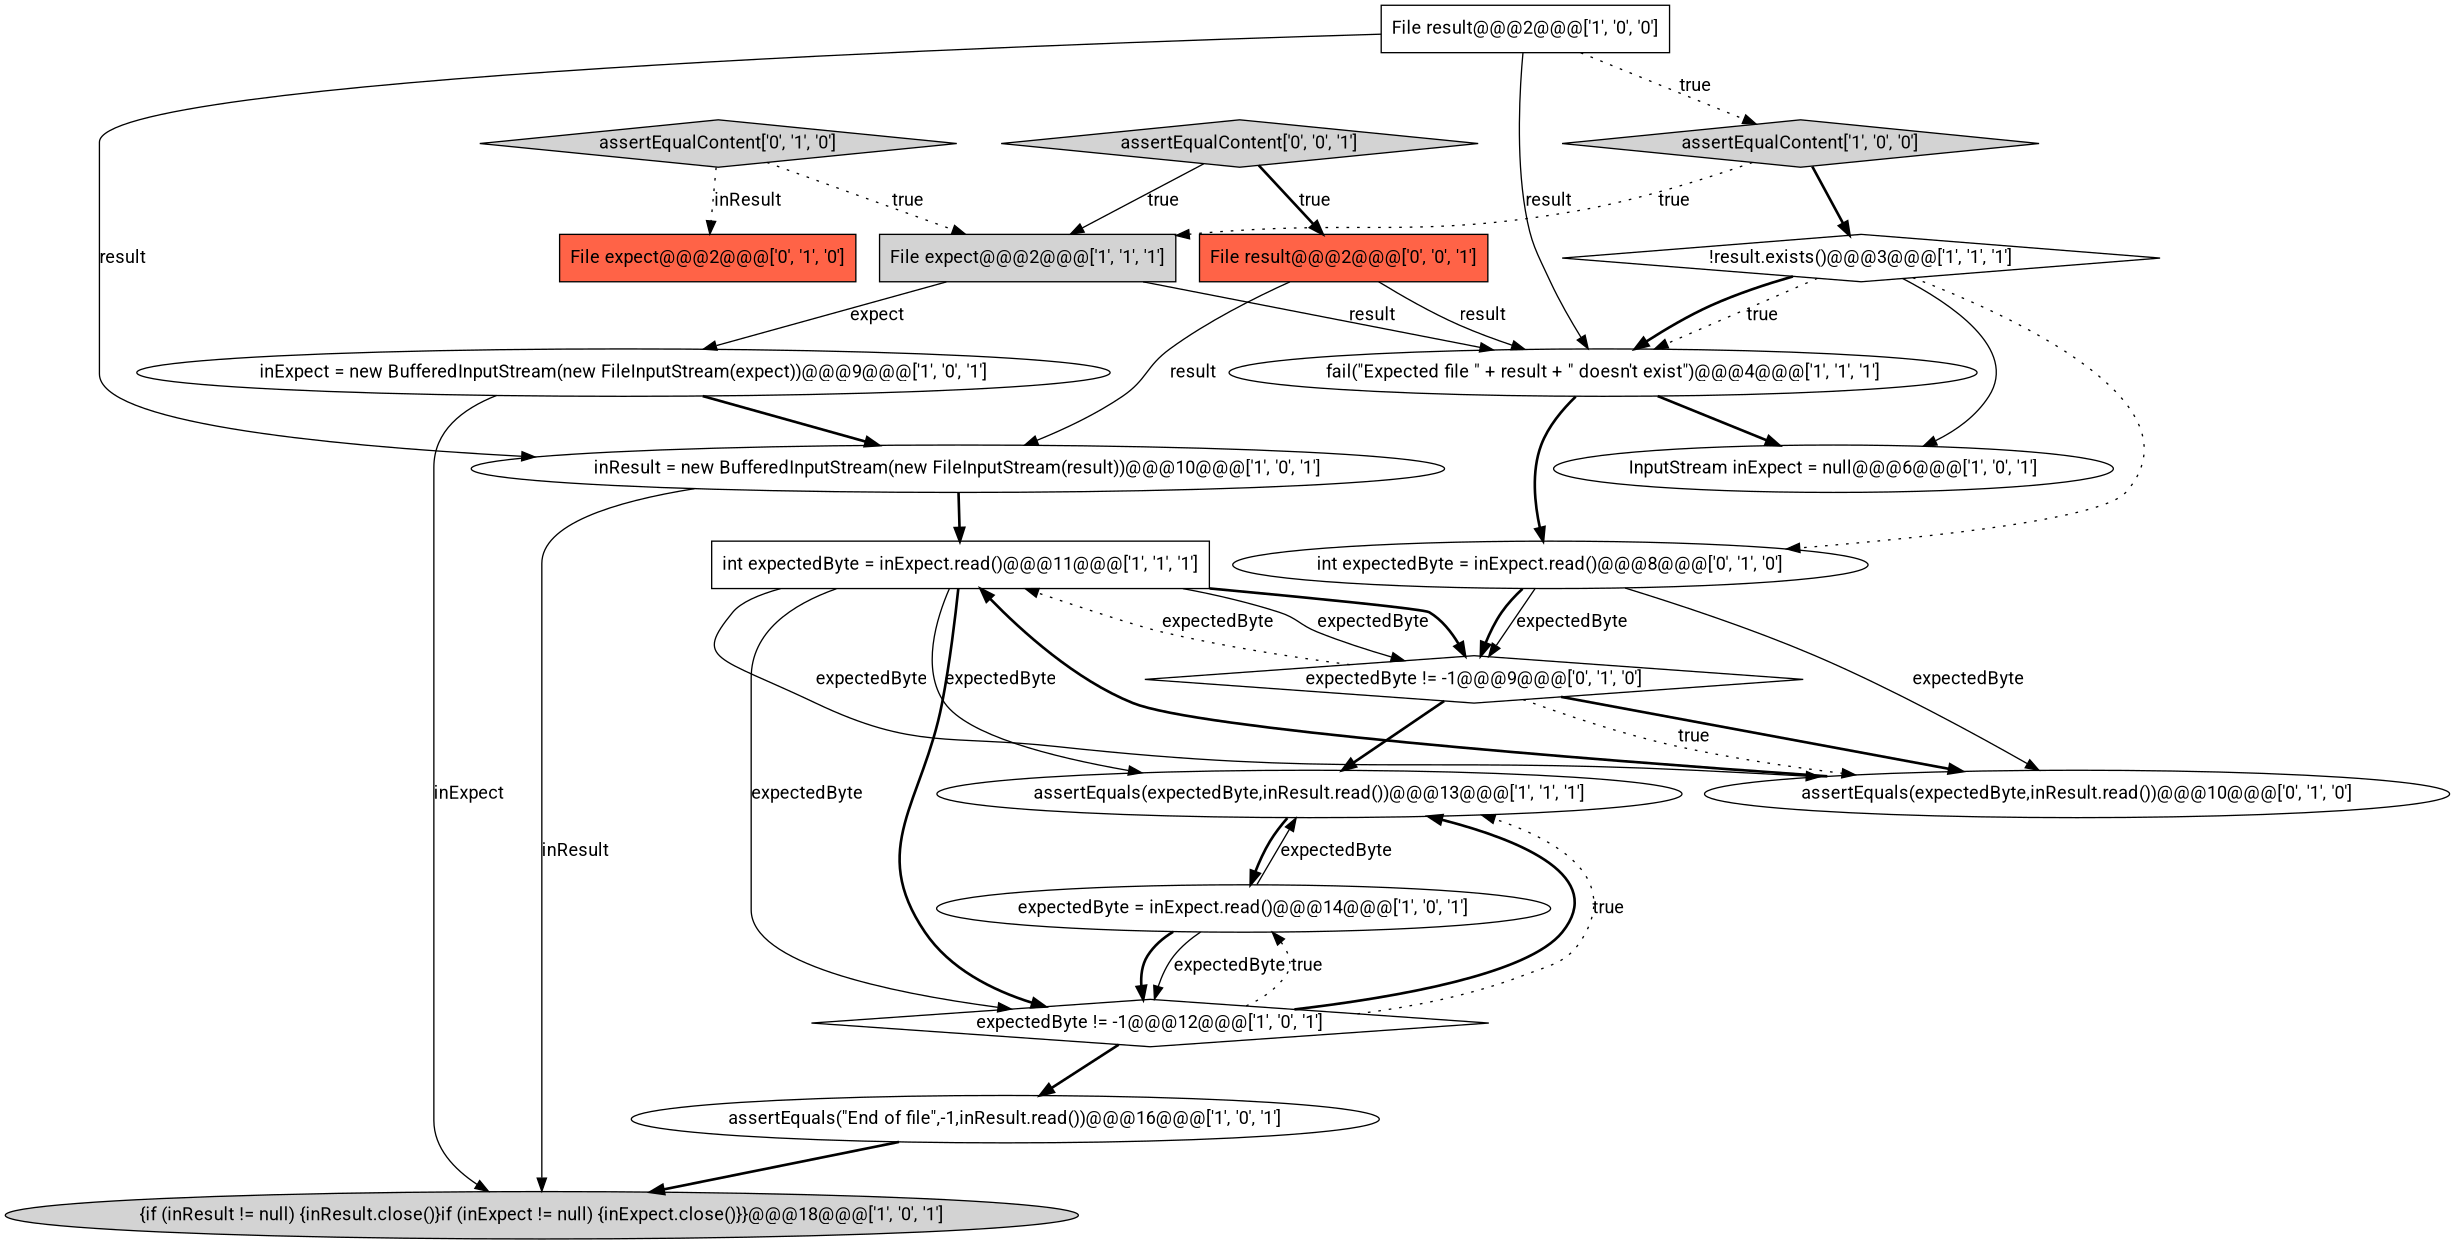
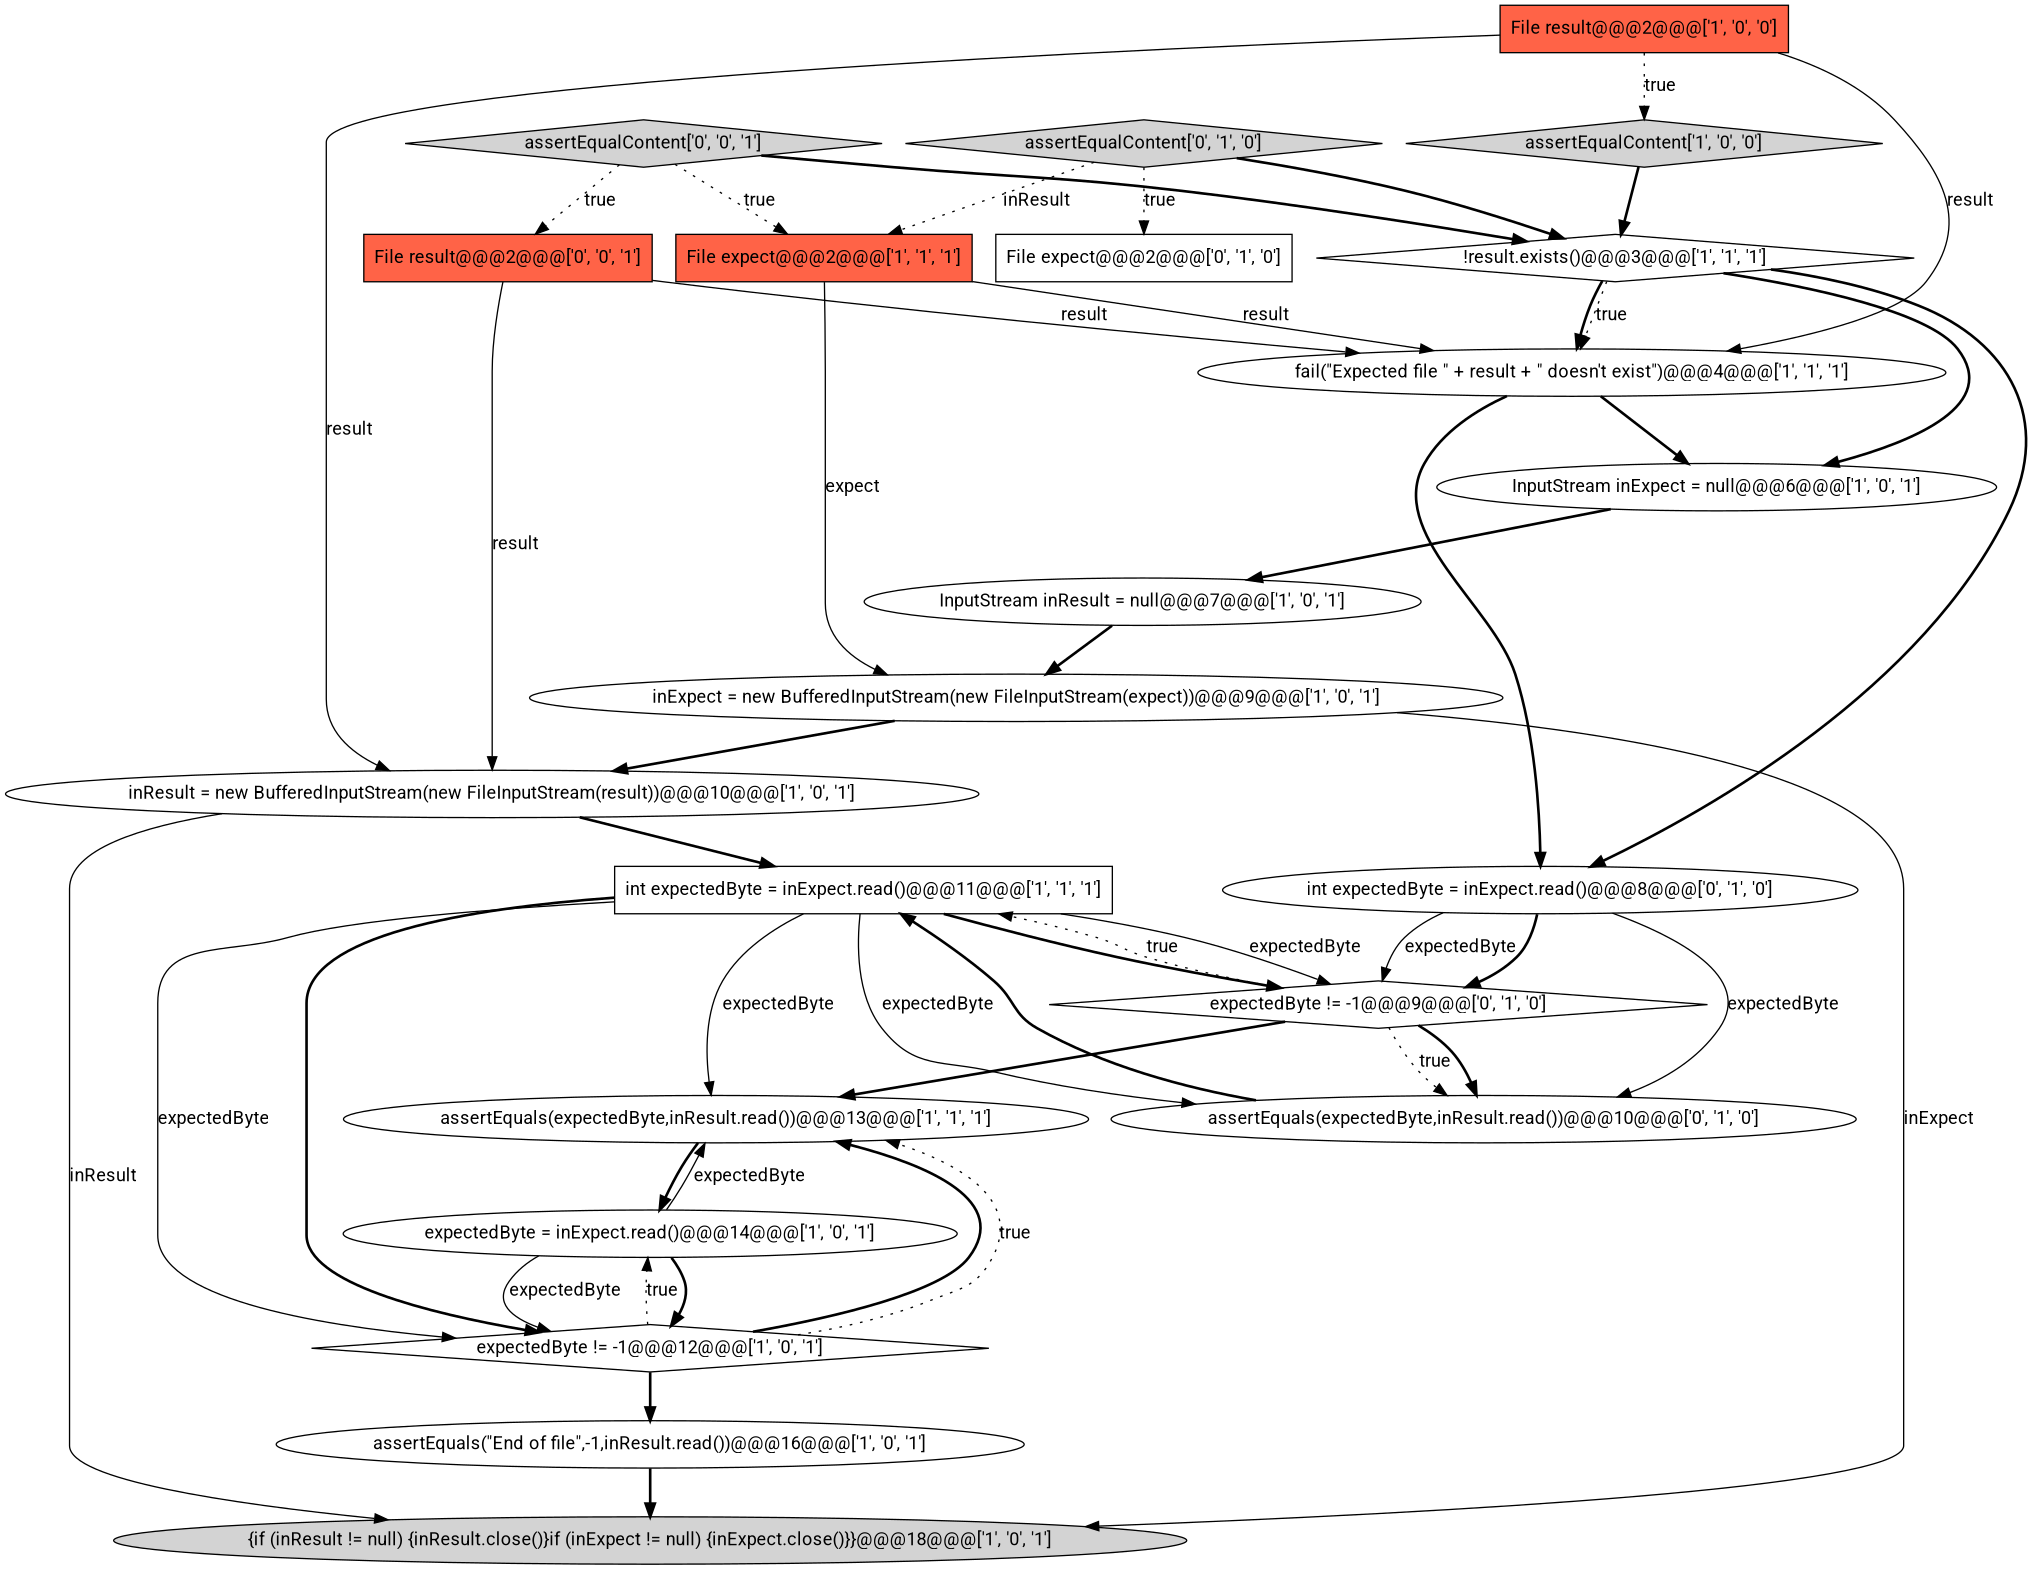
(1525, 29) -> (1644, 29)
none -> (1120, 184)
none -> (1395, 188)
(1286, 195) -> (582, 195)
(1143, 196) -> (726, 196)
(749, 201) -> (1160, 201)
(909, 201) -> (1037, 201)
(1474, 224) -> none
(708, 258) -> (1144, 258)
(1028, 258) -> (824, 258)
(1991, 352) -> (1937, 332)
(2129, 486) -> (1975, 570)
none -> (1143, 602)
(1218, 622) -> (1163, 947)
